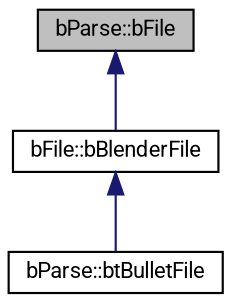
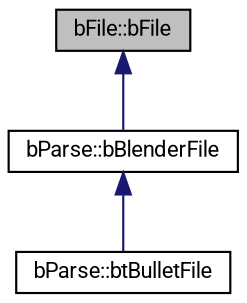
(116, 30) -> (123, 30)
(116, 151) -> (123, 151)
